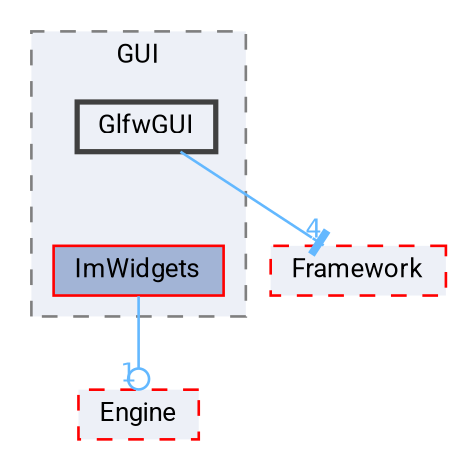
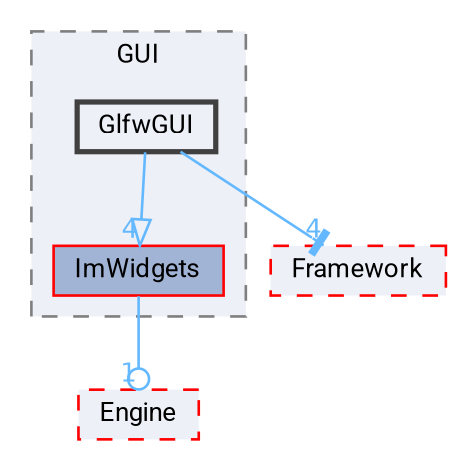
none -> (143, 186)
